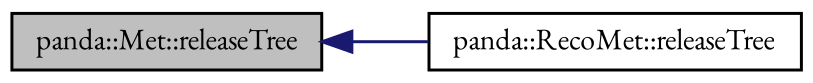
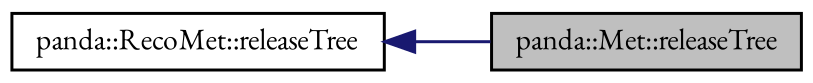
(390, 42) -> (453, 42)
